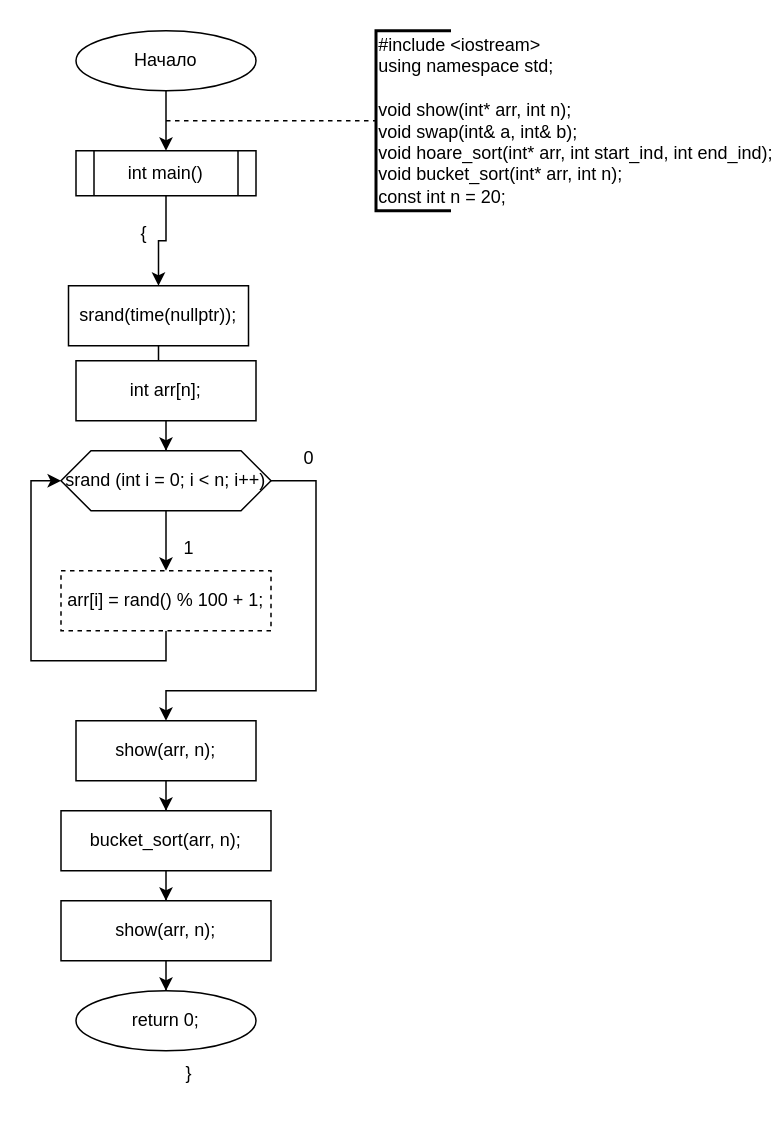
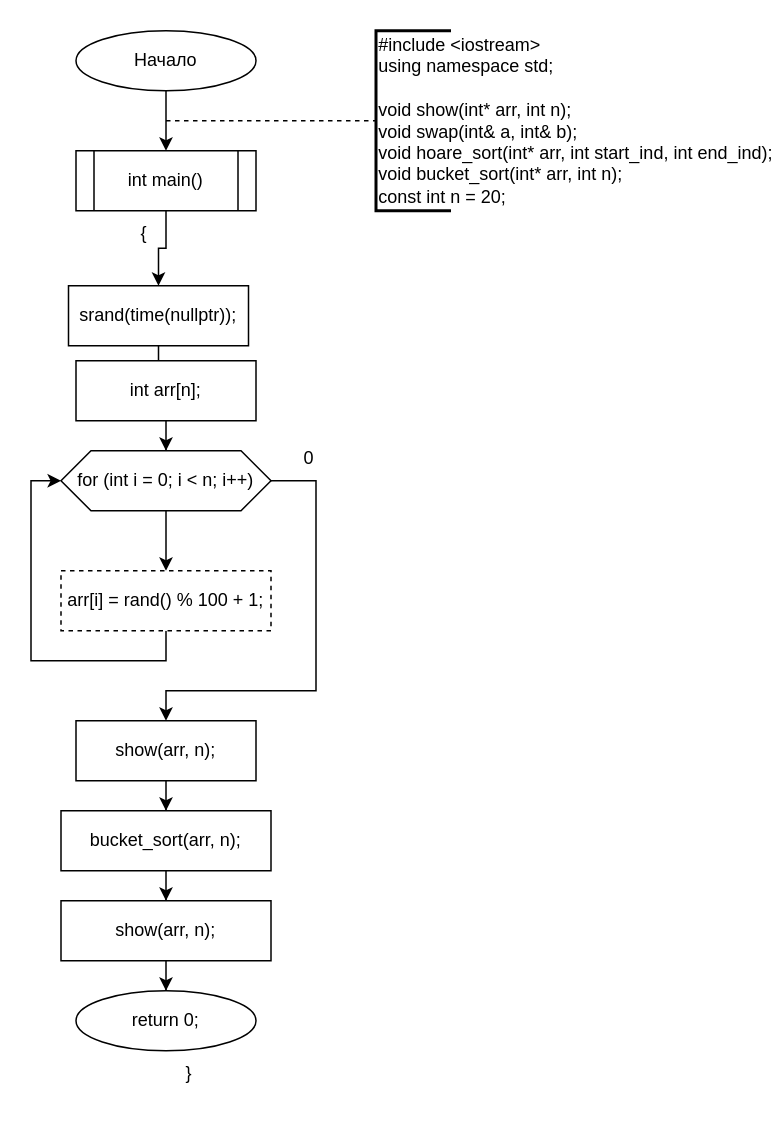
(166, 173) -> (166, 181)
(166, 481) -> (166, 481)
(188, 548) -> none
